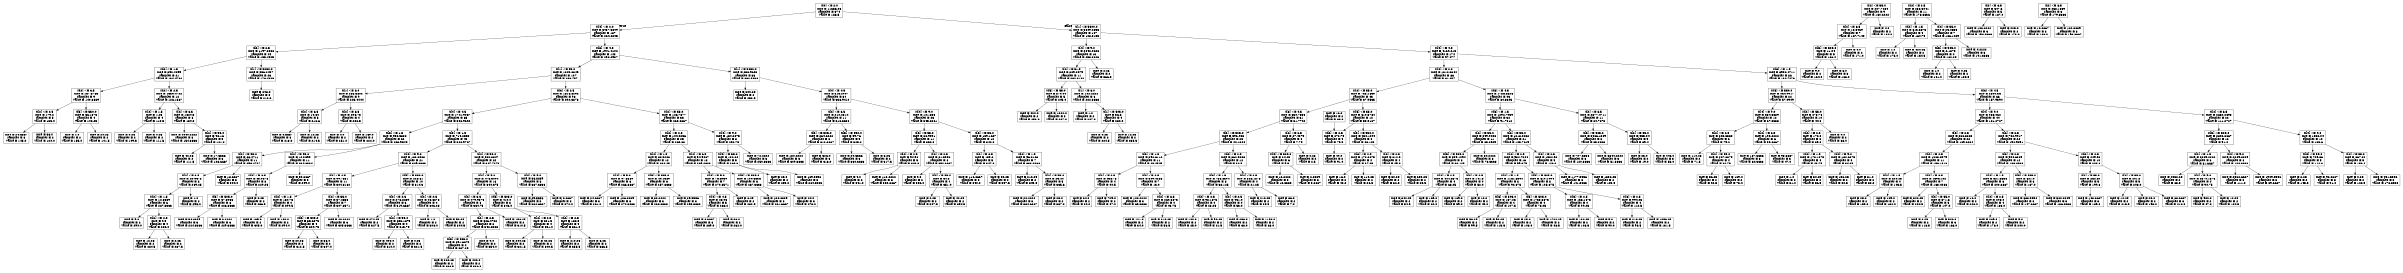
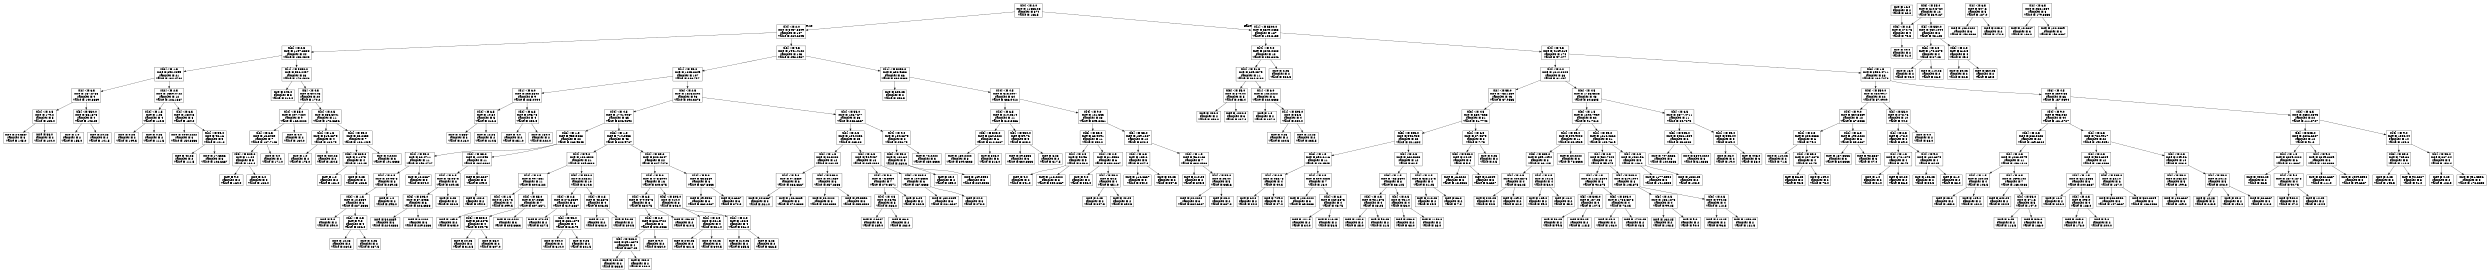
none -> (310, 95)
(1363, 105) -> none
(281, 212) -> (476, 190)
